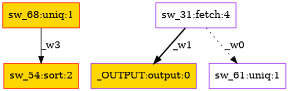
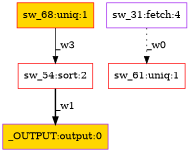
(172, 43) -> (55, 103)
(41, 76) -> (55, 76)
(248, 76) -> (147, 76)
